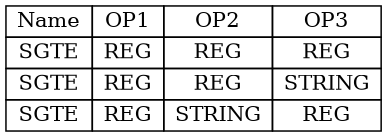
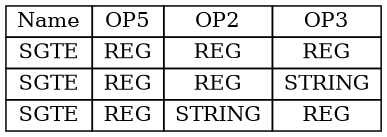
(128, 21) -> (128, 21)
